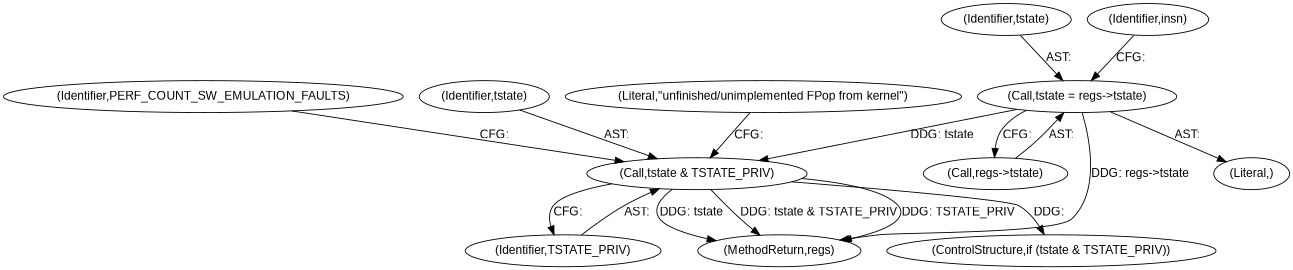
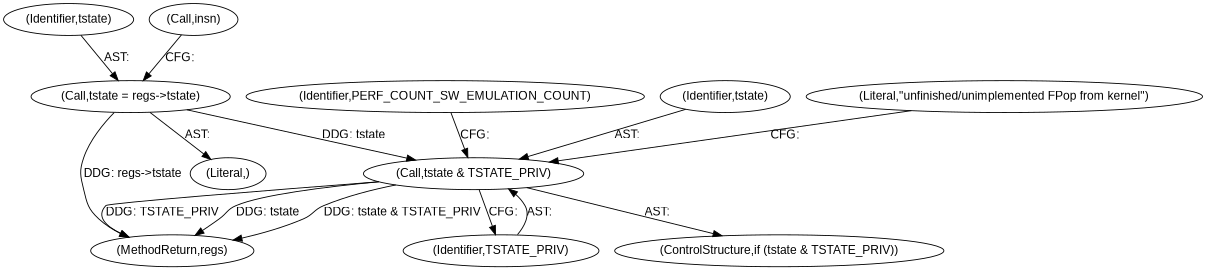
(1148, 19) -> (194, 19)
(203, 97) -> (445, 97)
(996, 174) -> none
(1051, 212) -> (659, 212)
